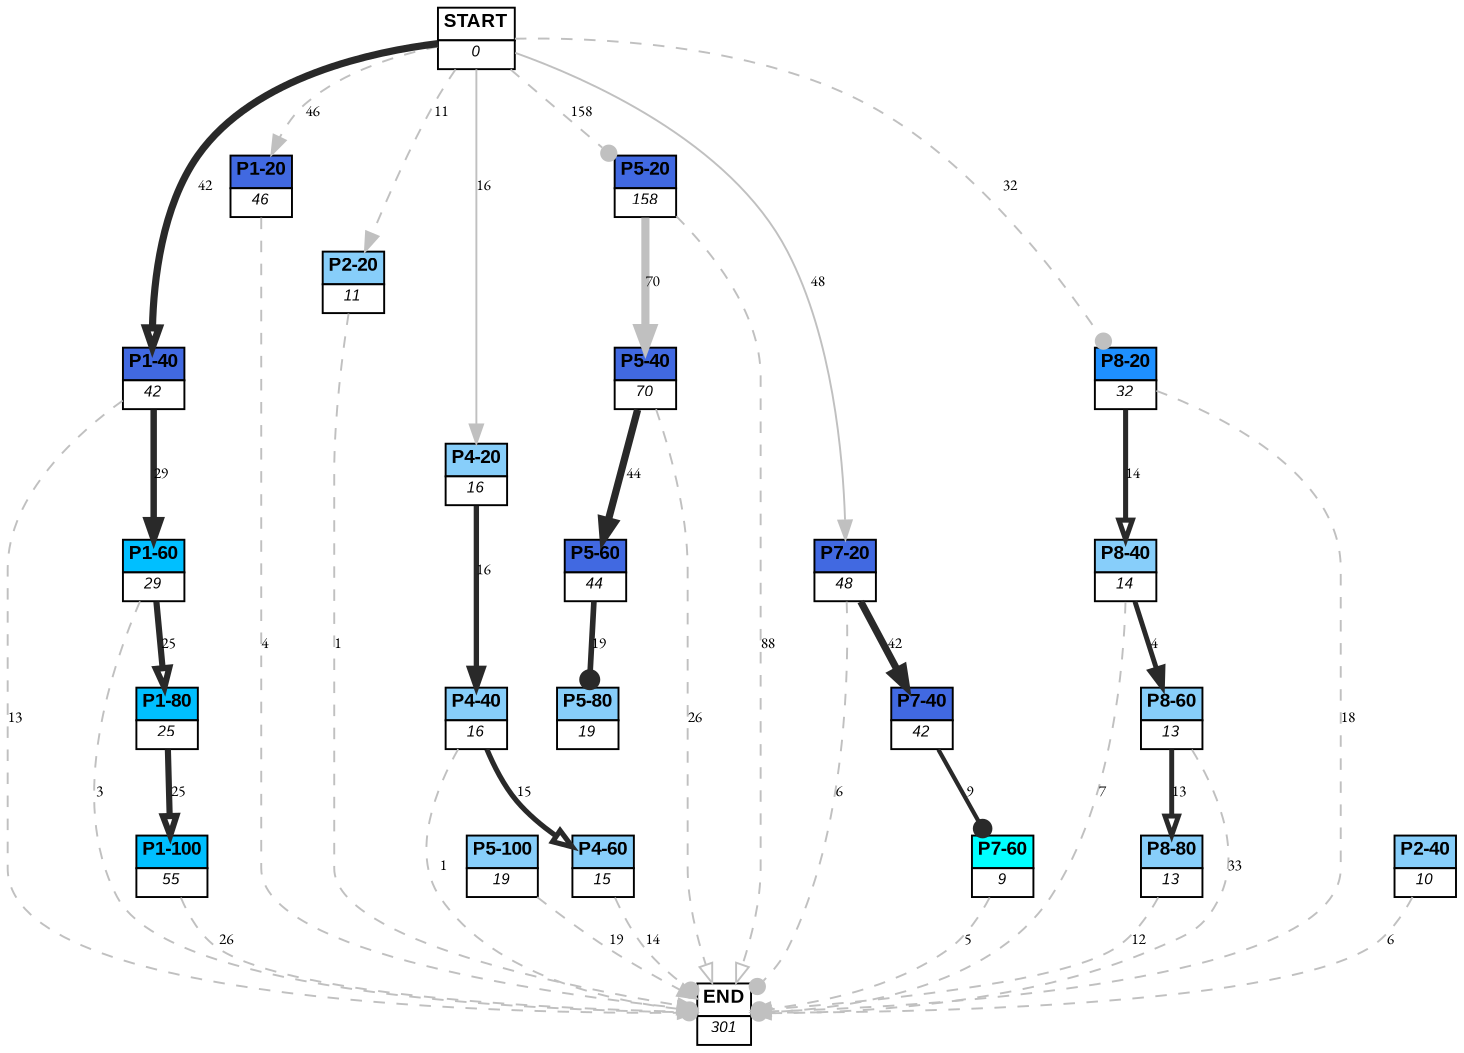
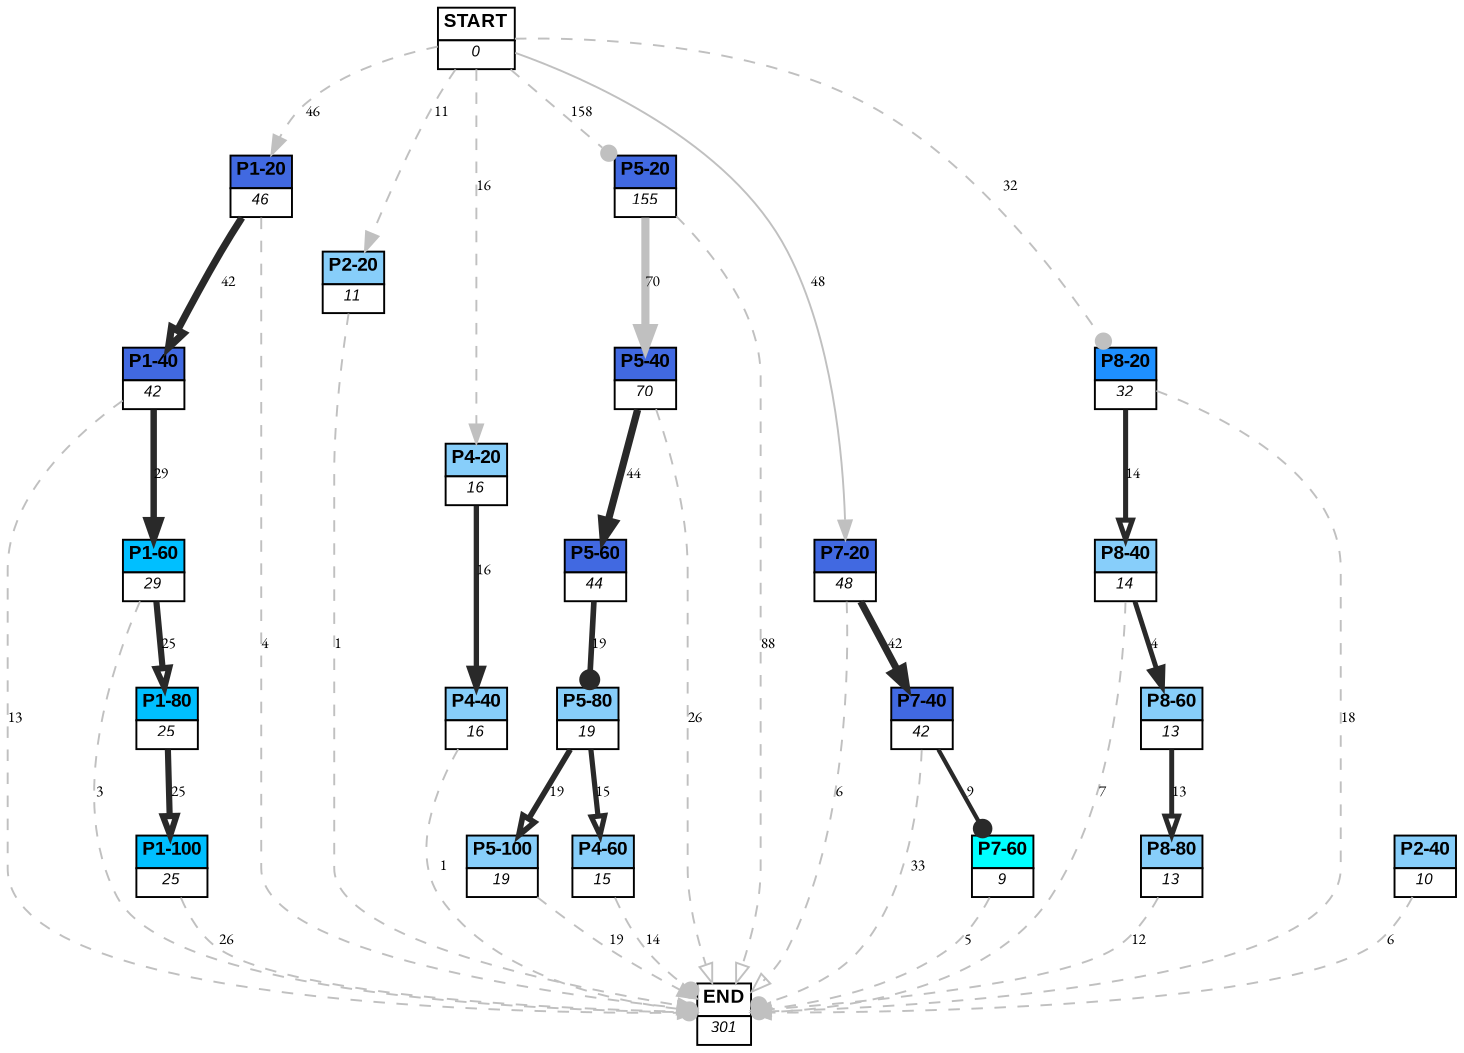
(229, 122) -> (209, 273)
(645, 200) -> (645, 200)
(476, 247) -> (476, 247)
none -> (550, 784)
(514, 798) -> (594, 782)
(834, 799) -> (834, 799)
(172, 880) -> (172, 880)
(1097, 970) -> (887, 906)
